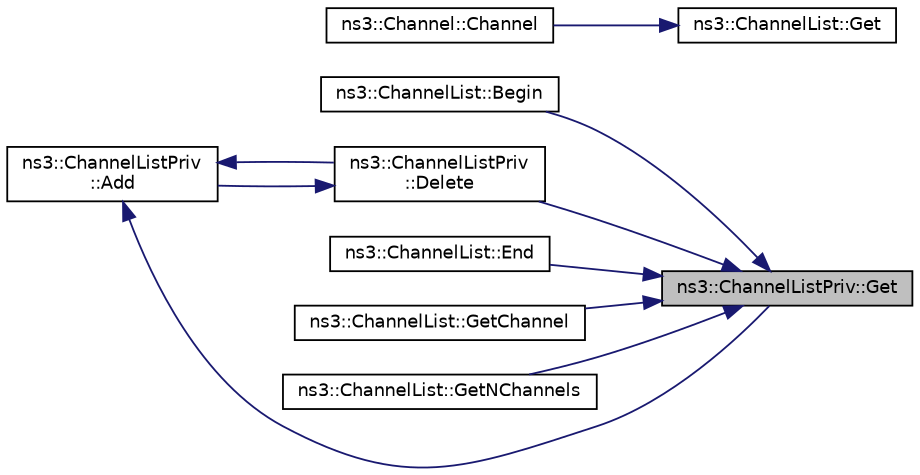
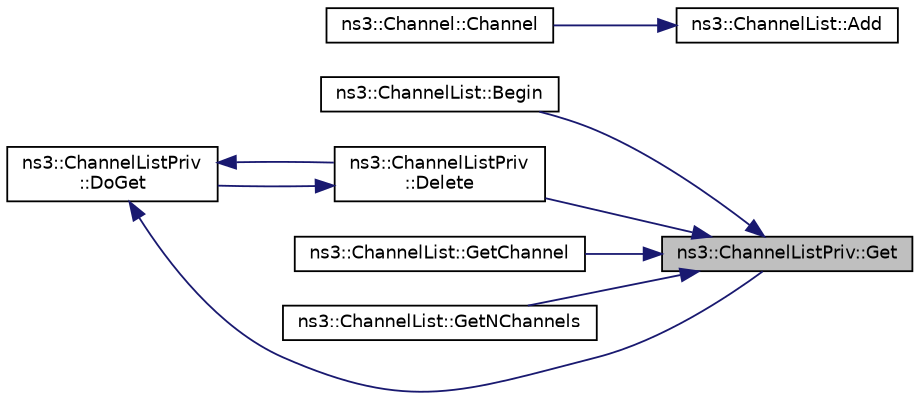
(787, 25) -> (787, 25)
(112, 174) -> (112, 174)
(440, 254) -> none
